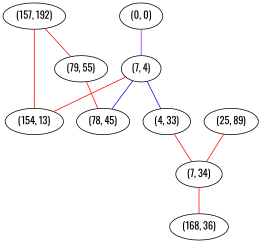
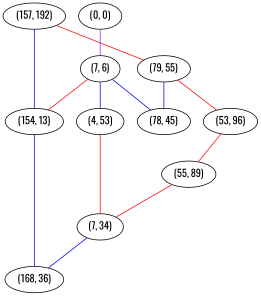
(34, 69) -> (34, 69)
(141, 69) -> (100, 69)
(93, 98) -> (164, 95)
(167, 122) -> (100, 122)
none -> (230, 122)
(231, 122) -> (189, 174)
none -> (34, 201)
(199, 201) -> (68, 253)
